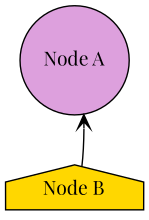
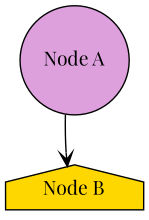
(83, 148) -> (65, 134)
